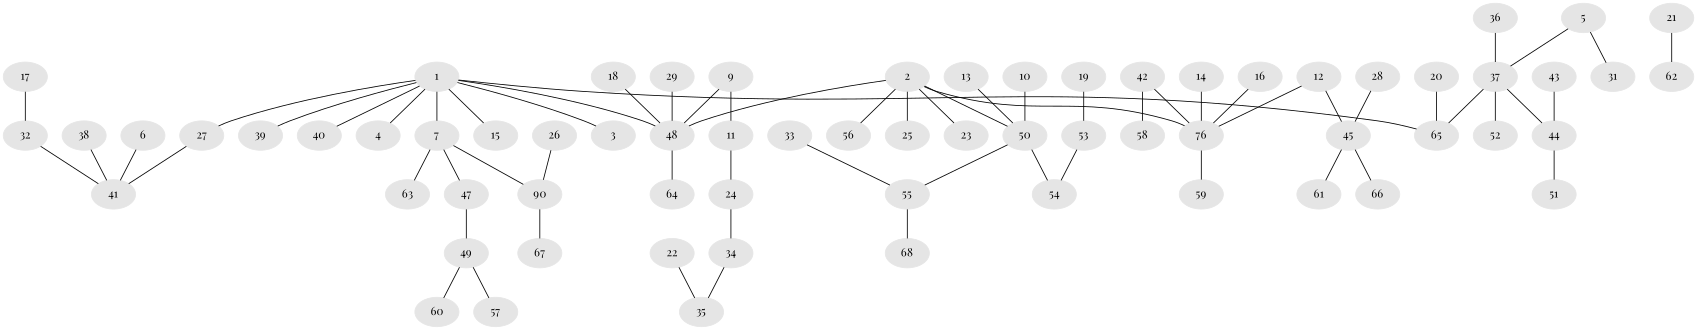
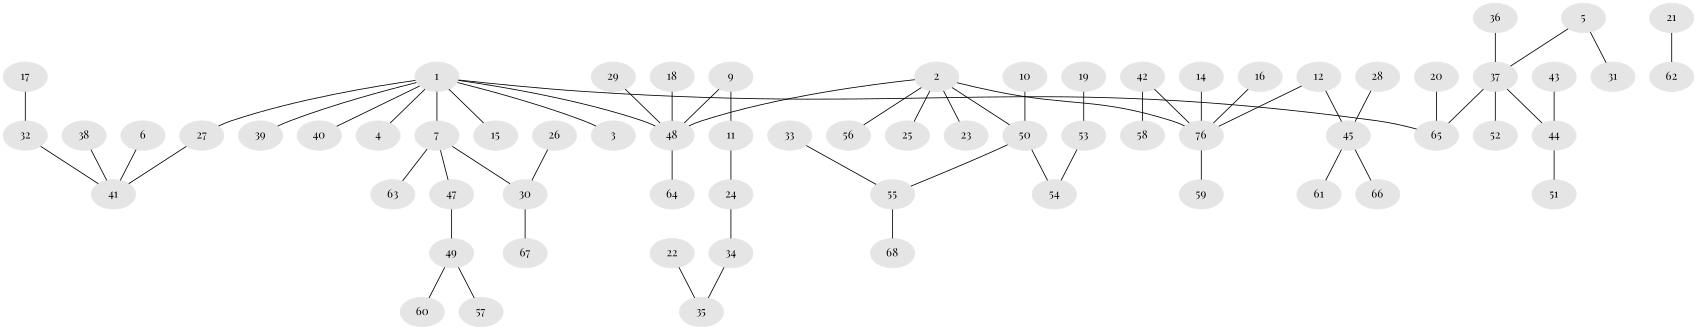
(966, 77) -> none
(540, 194) -> (525, 194)
